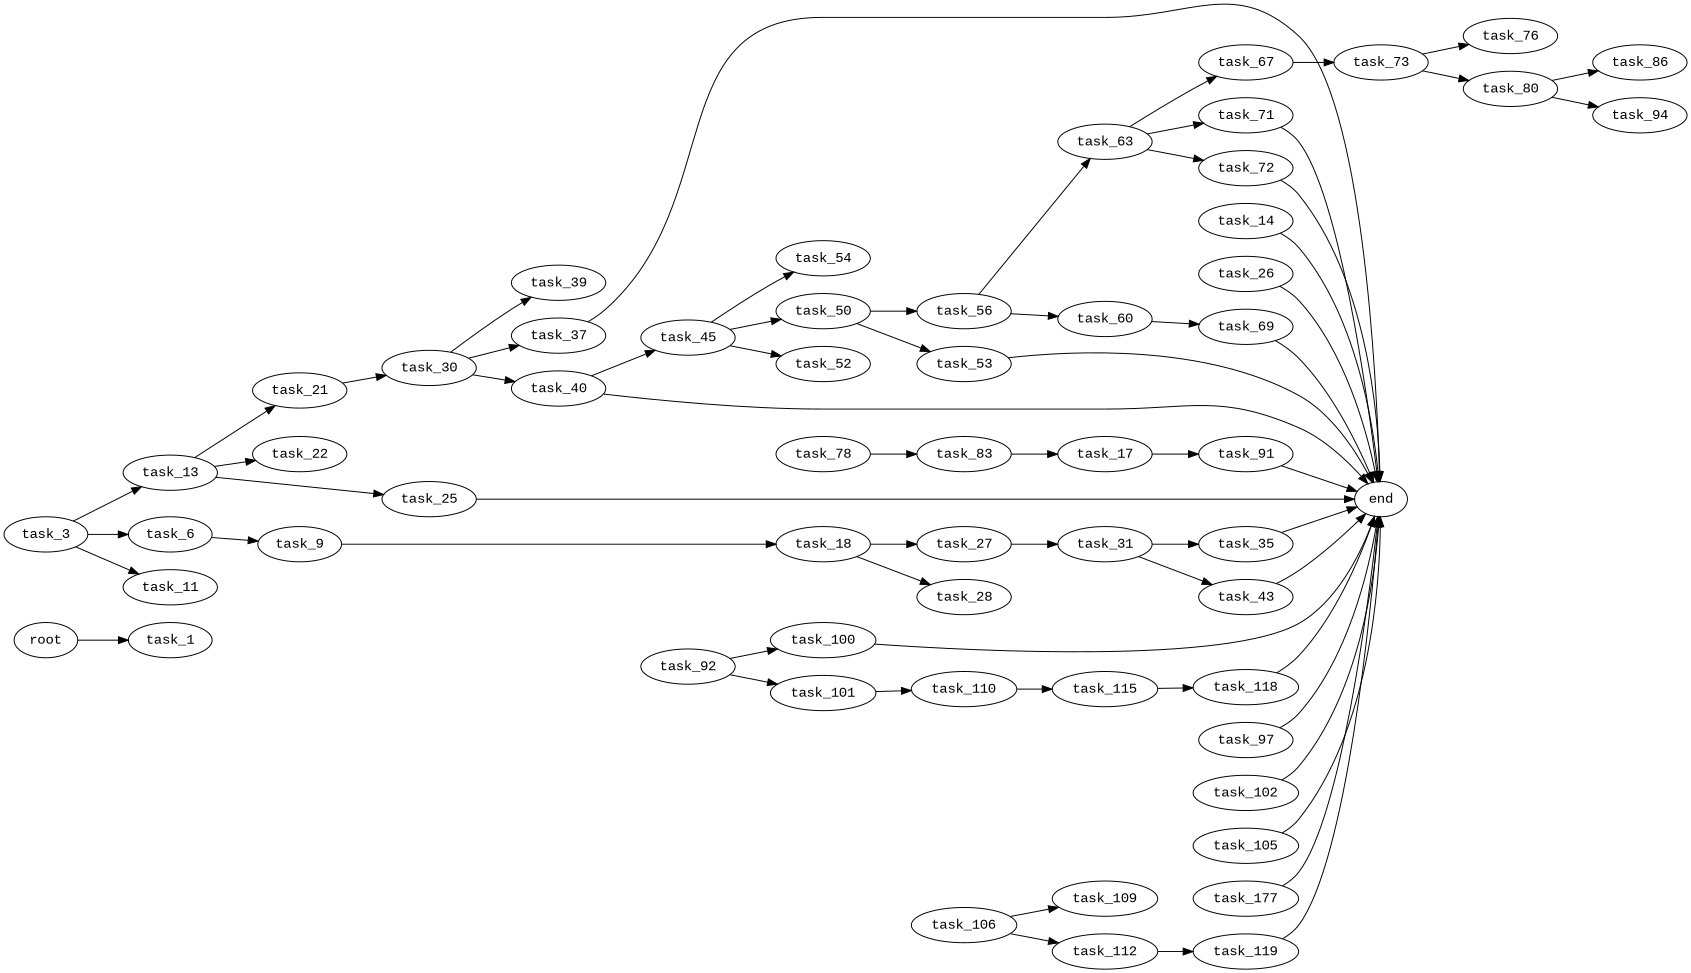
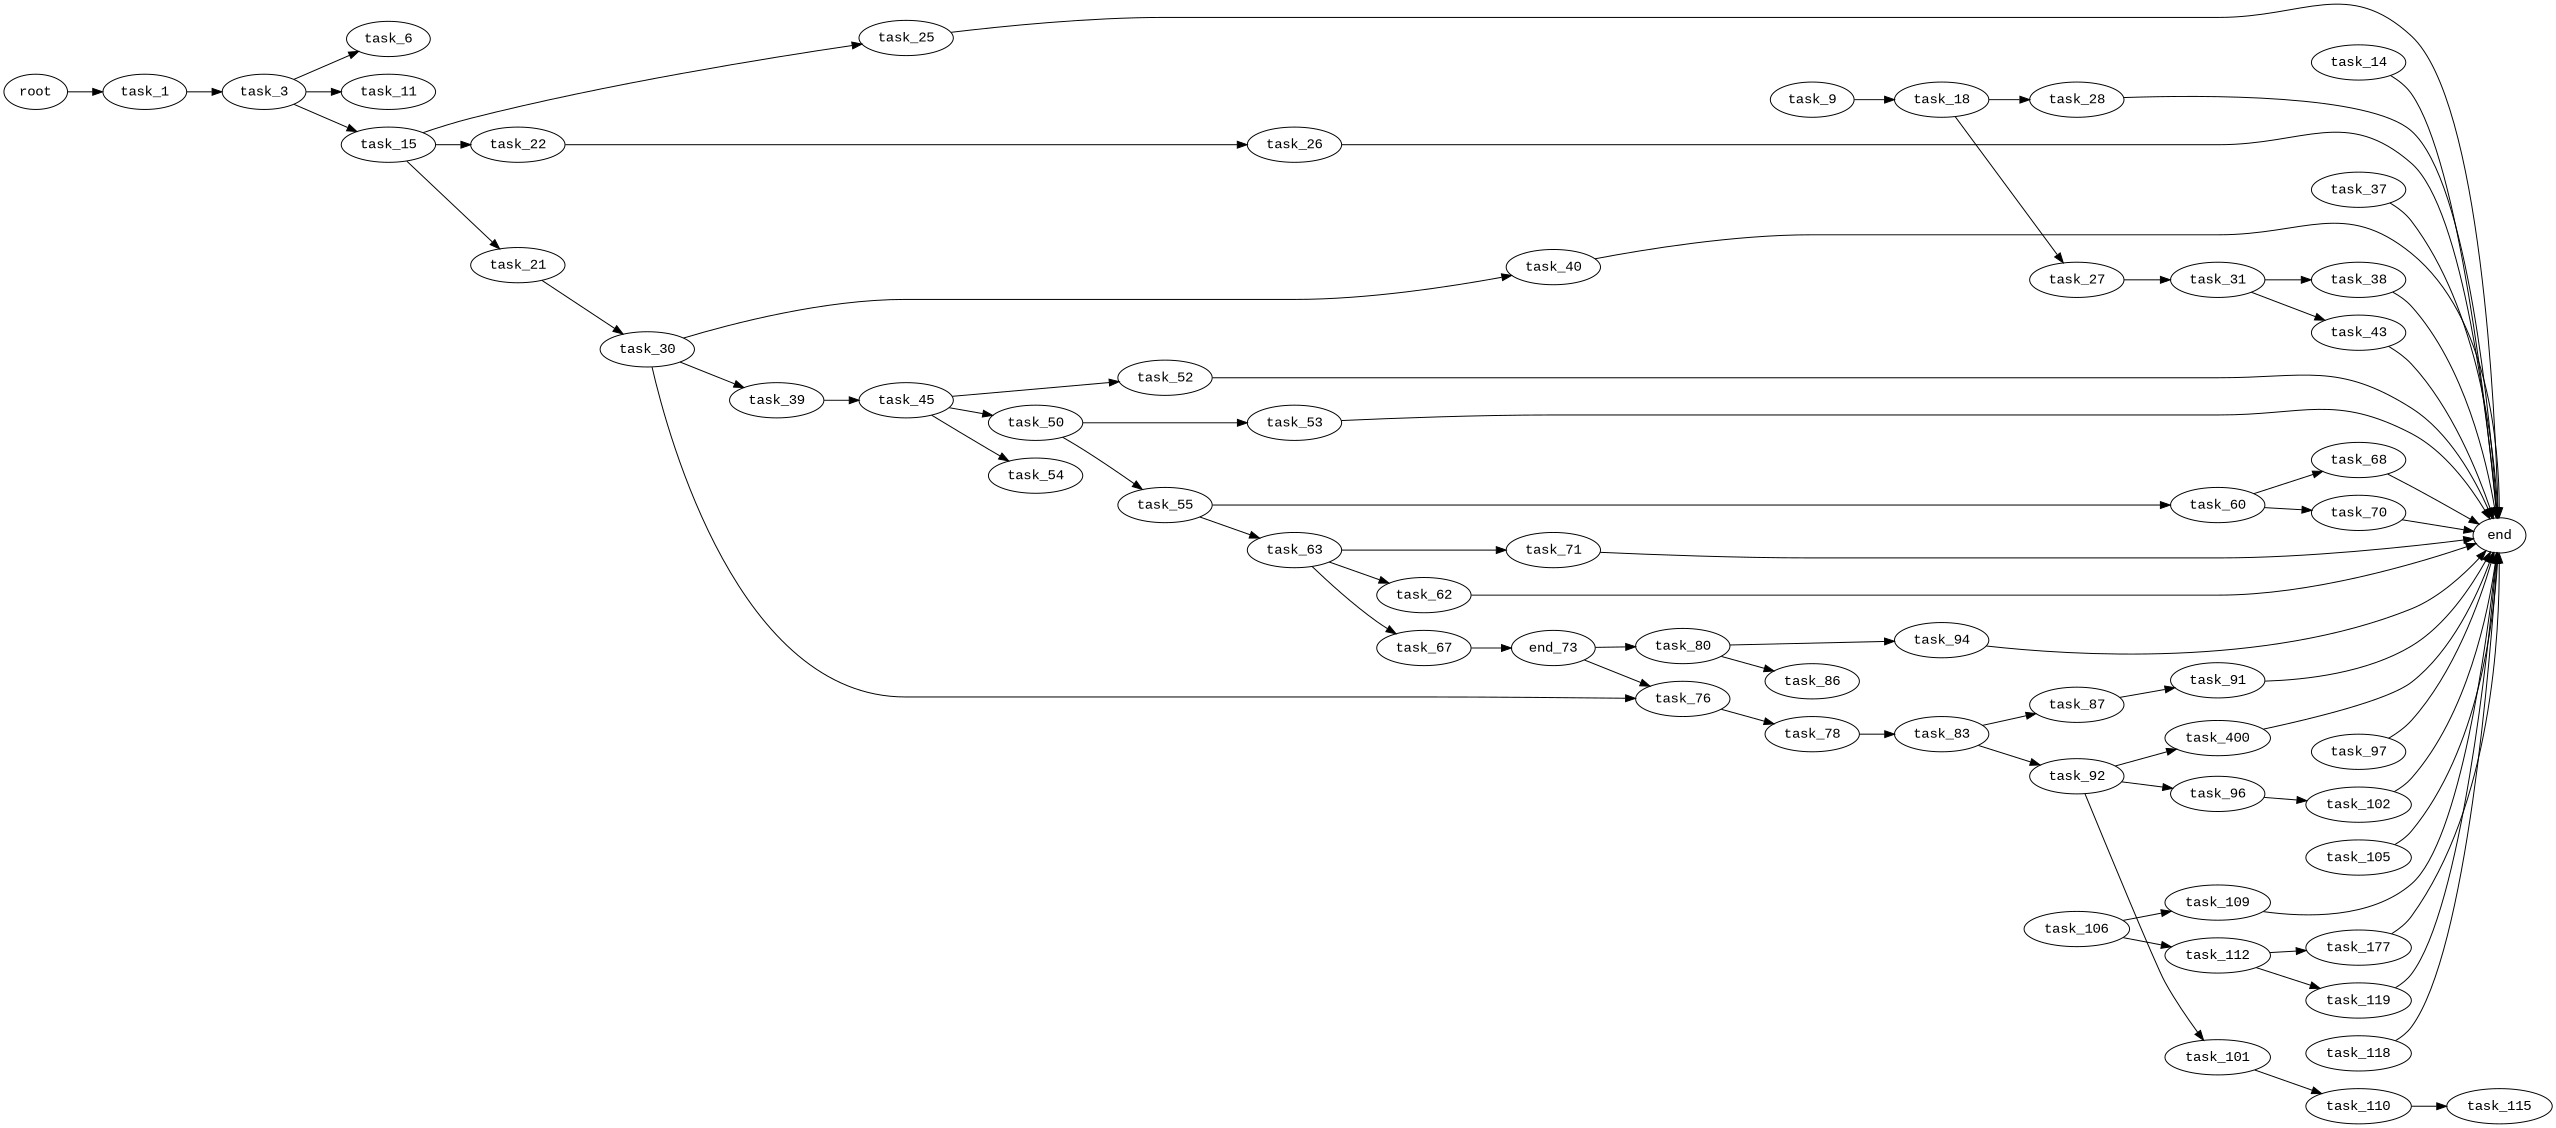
(1381, 62) -> (1553, 648)
none -> (199, 92)
none -> (901, 145)
none -> (2430, 157)
(1246, 168) -> (1424, 595)
(964, 311) -> (1165, 505)
(1246, 327) -> (2359, 460)
(489, 353) -> (1043, 697)
(619, 365) -> (837, 400)
none -> (1879, 378)
(1105, 454) -> (2077, 705)
(170, 473) -> (388, 145)
none -> (2359, 513)
(230, 539) -> none
(1246, 544) -> (2359, 280)
(823, 640) -> (2218, 738)
none -> (2244, 648)
(1170, 688) -> none
none -> (1743, 715)
none -> (2004, 754)
none -> (2218, 794)
none -> (2451, 804)
none -> (2283, 952)
